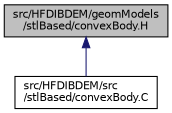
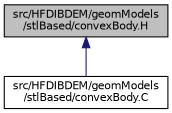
(86, 93) -> (86, 93)
